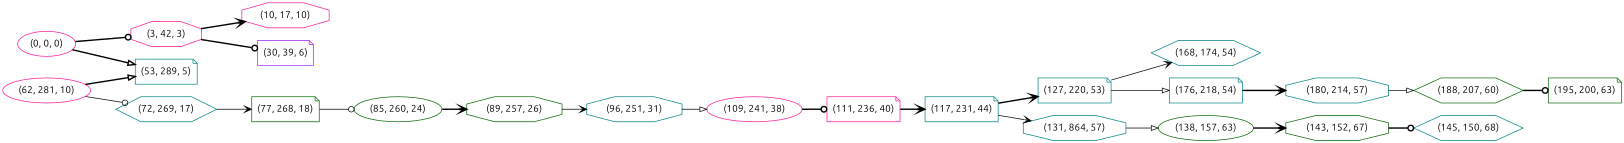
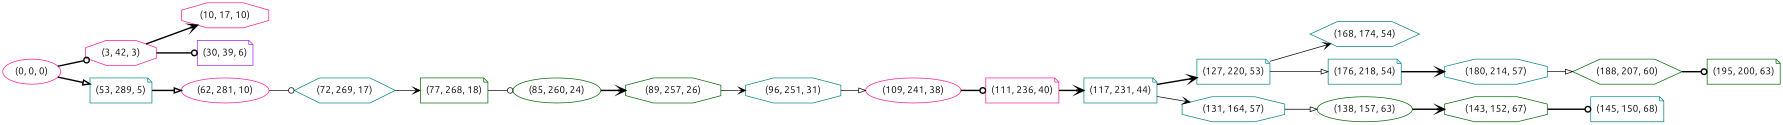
(107, 81) -> (163, 90)
(1075, 128) -> (1233, 109)
(1468, 128) -> (1627, 109)
